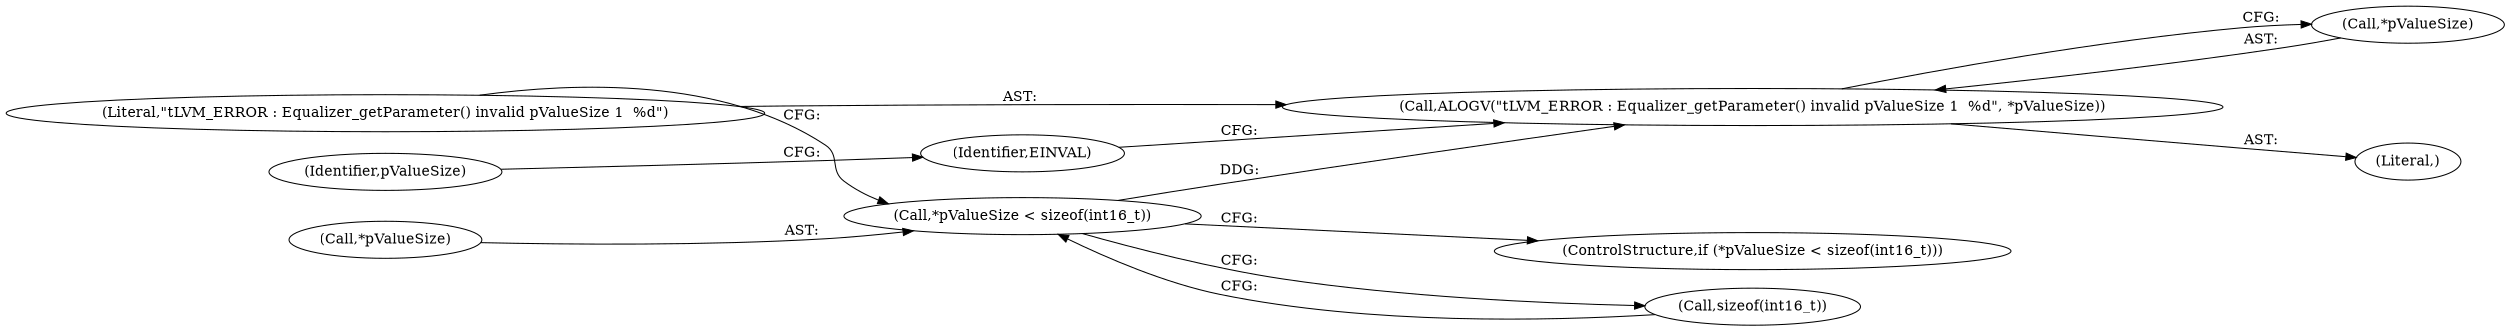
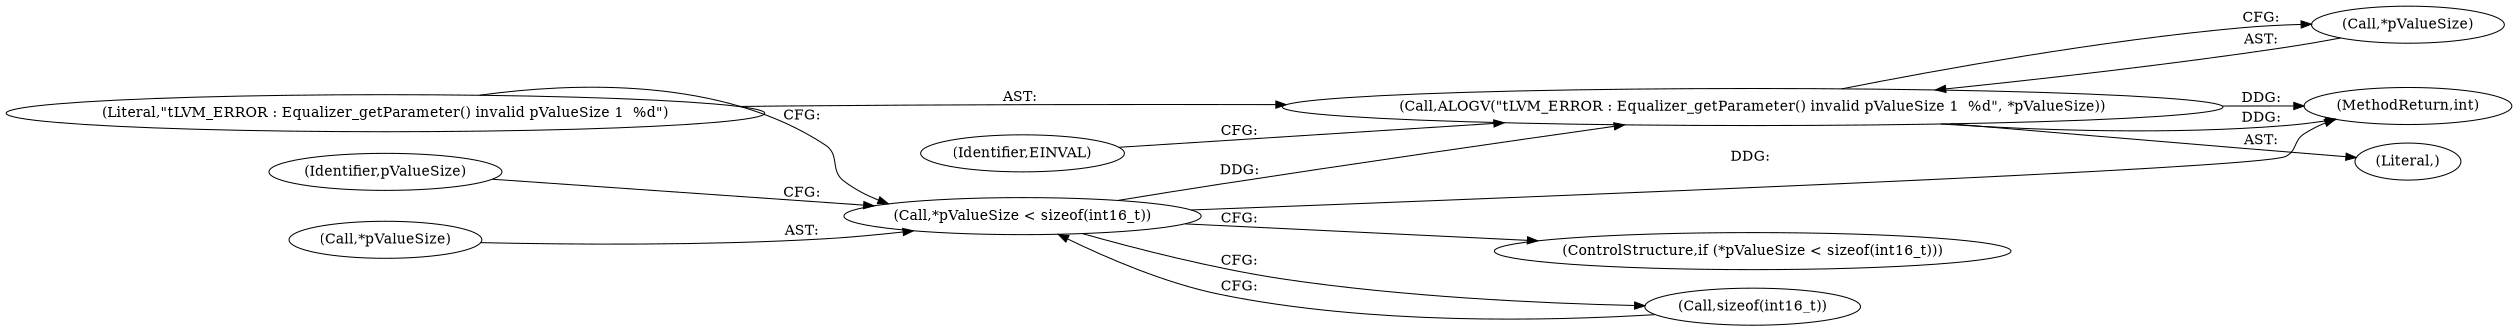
none -> (2408, 106)
(707, 164) -> (678, 192)
